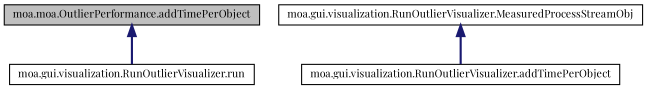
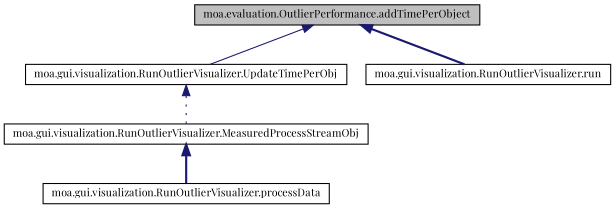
(132, 15) -> (337, 15)
none -> (186, 74)
(461, 74) -> (186, 194)
